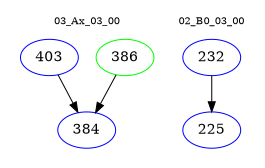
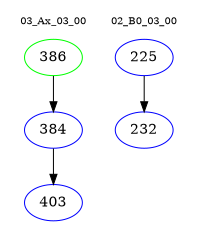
(66, 89) -> (53, 161)
(212, 89) -> (144, 89)
